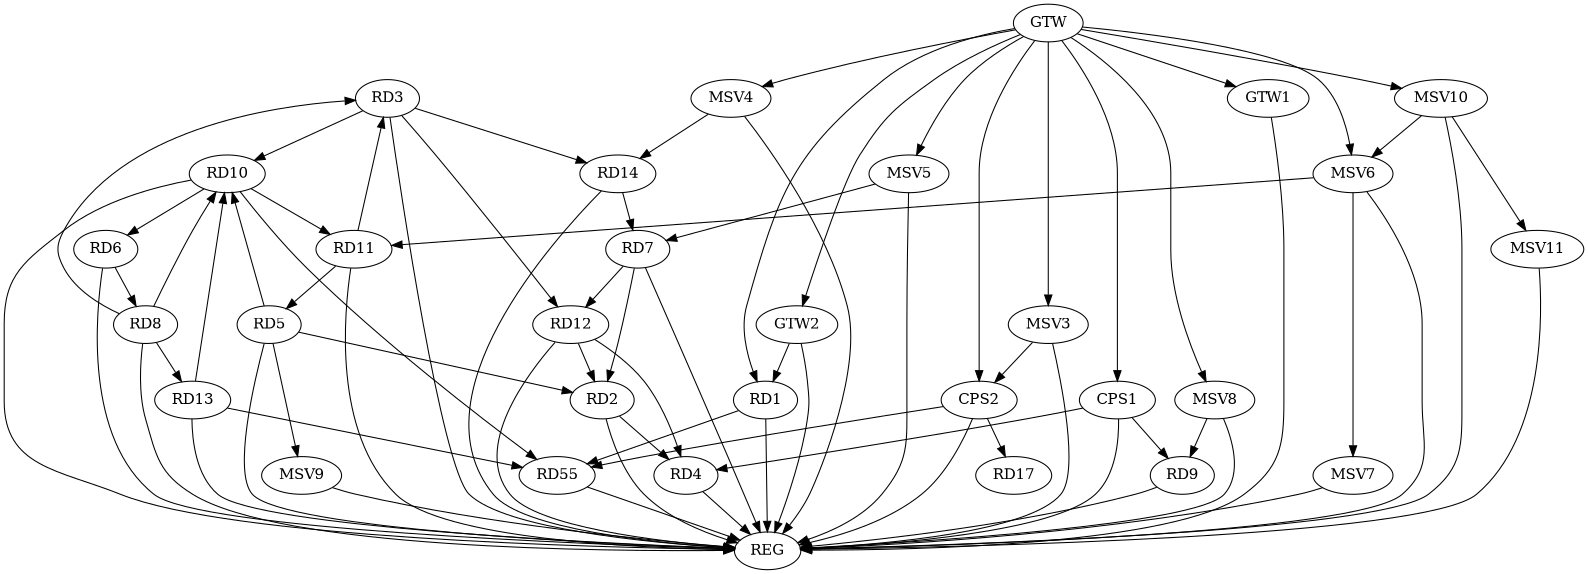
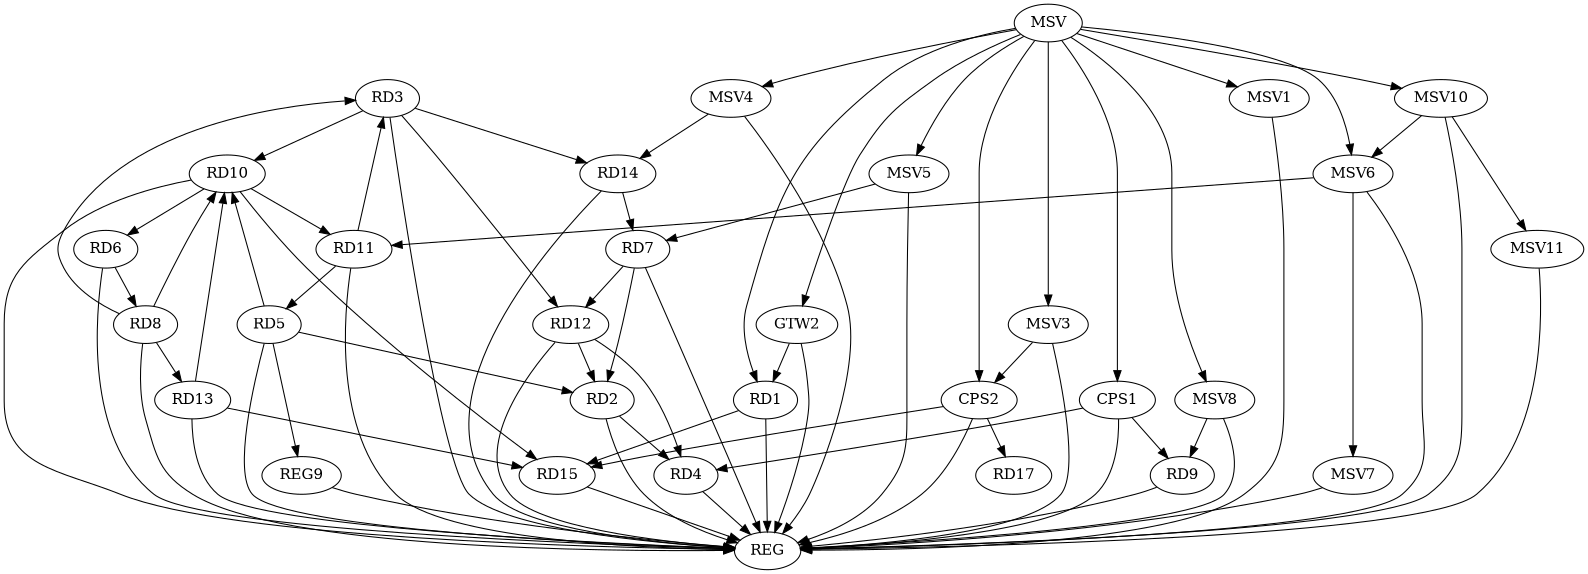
(1048, 23) -> (1048, 23)
(1268, 98) -> (1269, 98)
(302, 475) -> (302, 475)
(557, 475) -> (557, 475)
